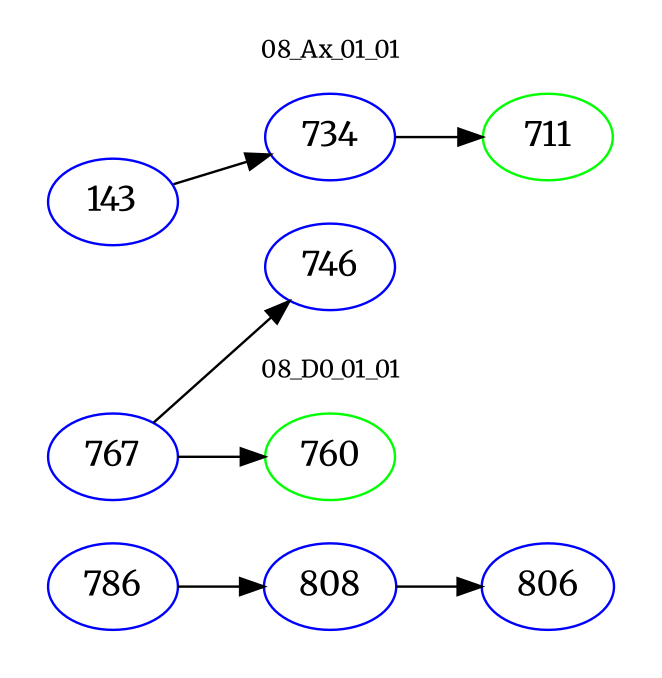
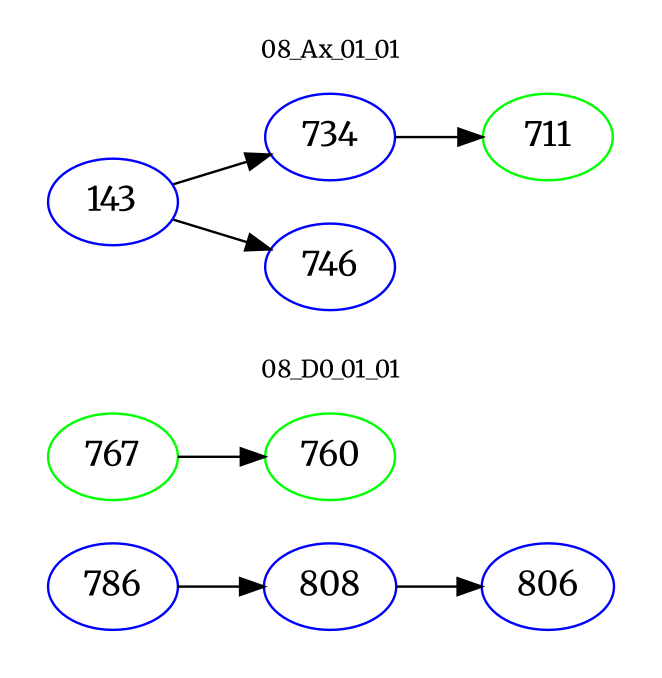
(212, 370) -> (210, 231)
(113, 457) -> (113, 457)
